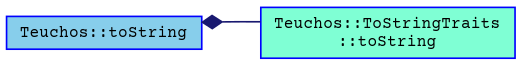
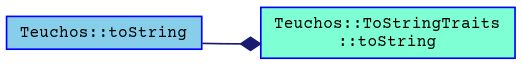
(241, 22) -> (221, 44)
